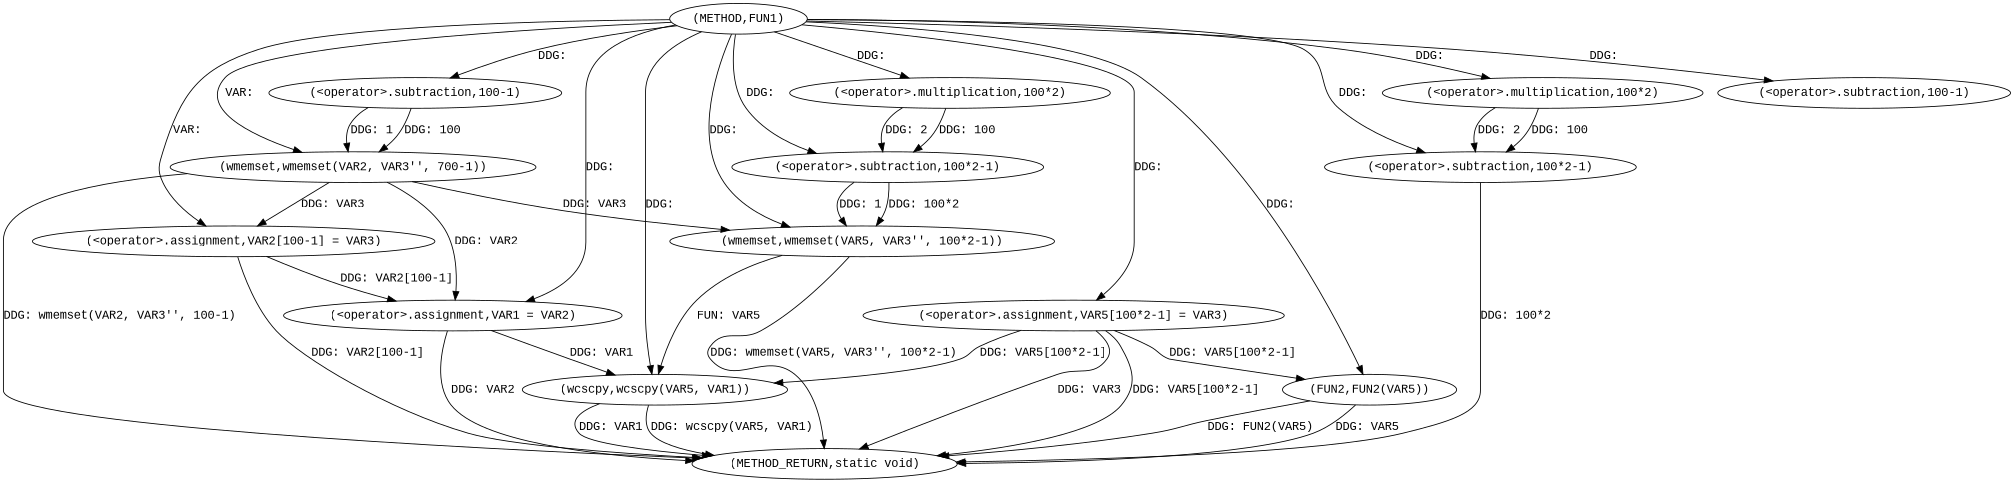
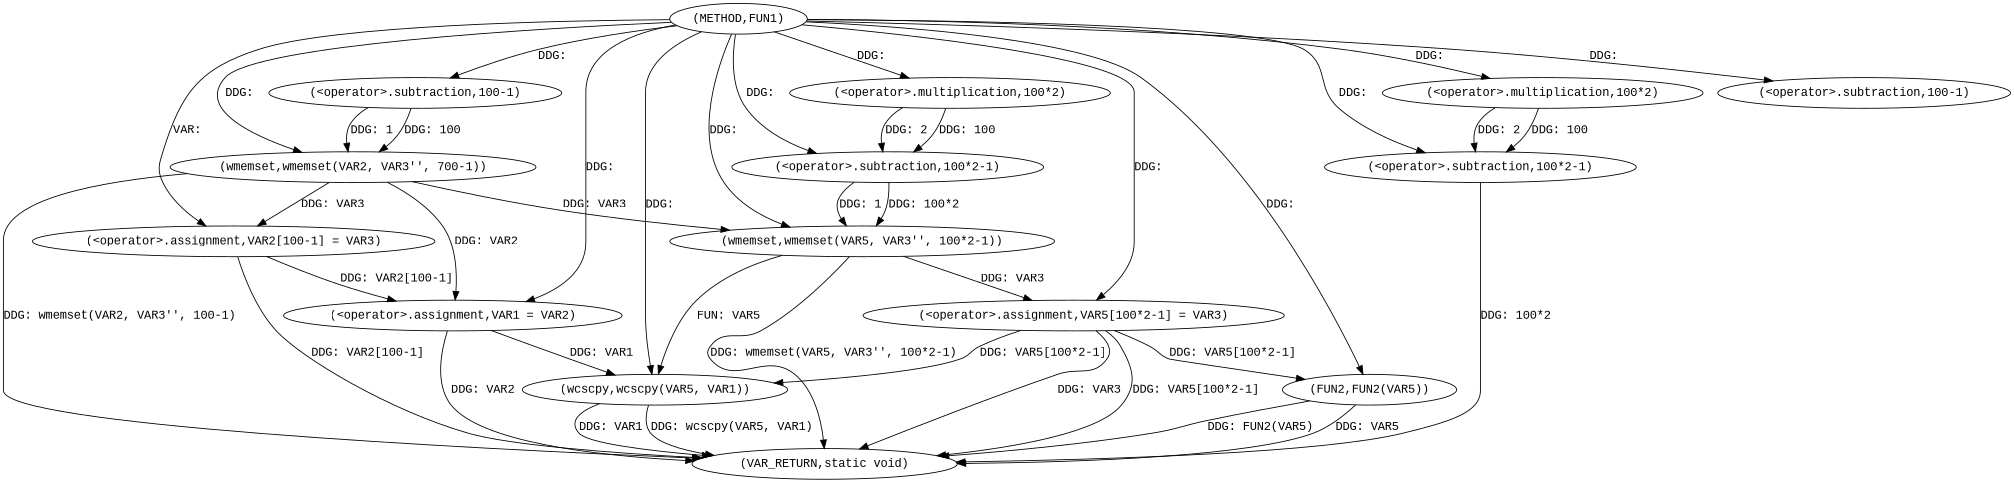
(243, 93) -> (243, 93)
none -> (964, 277)
(825, 464) -> (825, 464)
